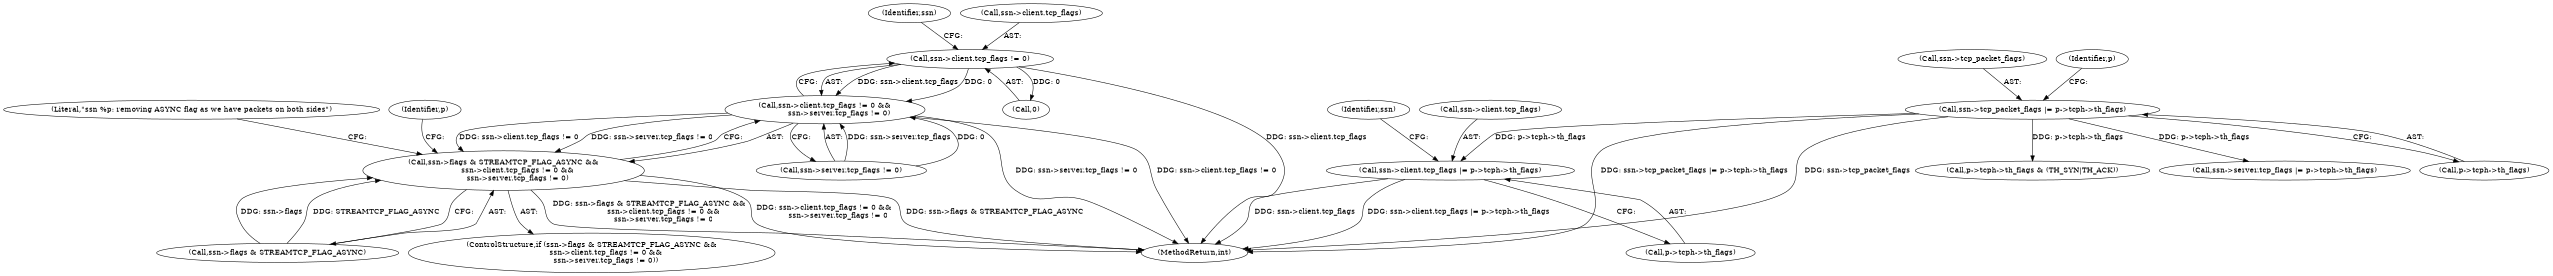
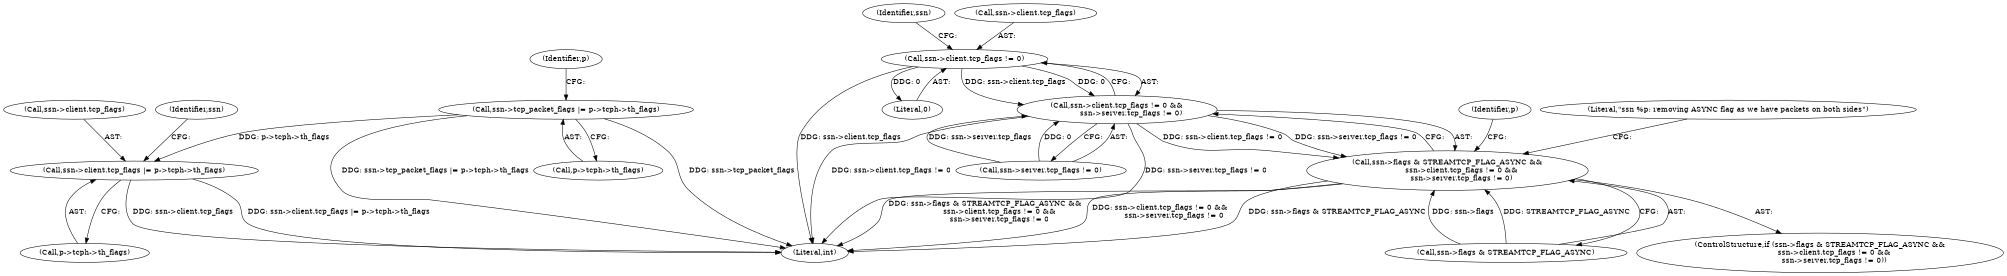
(1972, 59) -> none
(1026, 110) -> (912, 110)
(2033, 171) -> none
(2285, 171) -> none
(1194, 253) -> (815, 253)
